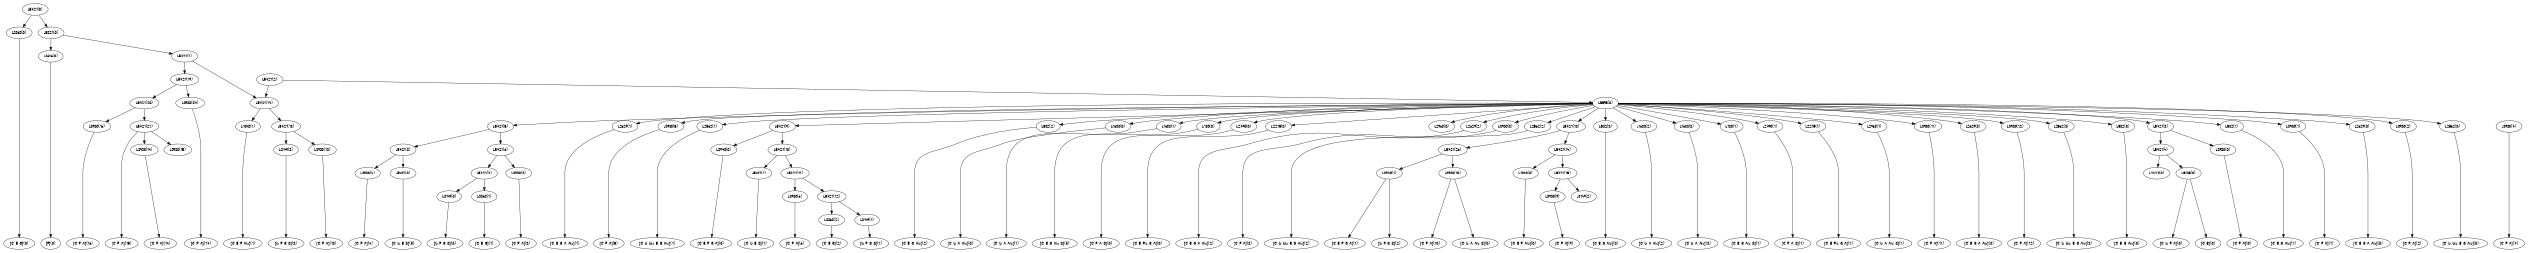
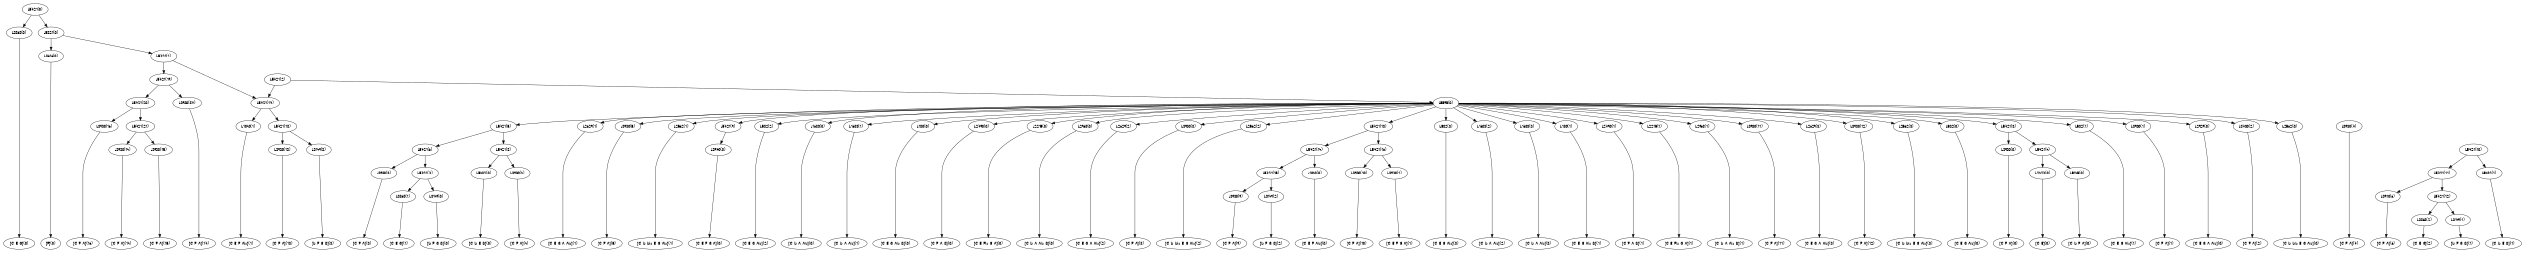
(2362, 126) -> (2202, 126)
(2403, 126) -> (2246, 126)
(782, 137) -> none
(1453, 150) -> (1378, 150)
(122, 181) -> (159, 195)
(795, 197) -> (2388, 197)
(1389, 207) -> (1271, 218)
(1463, 207) -> (1039, 174)
(2198, 207) -> (2043, 207)
